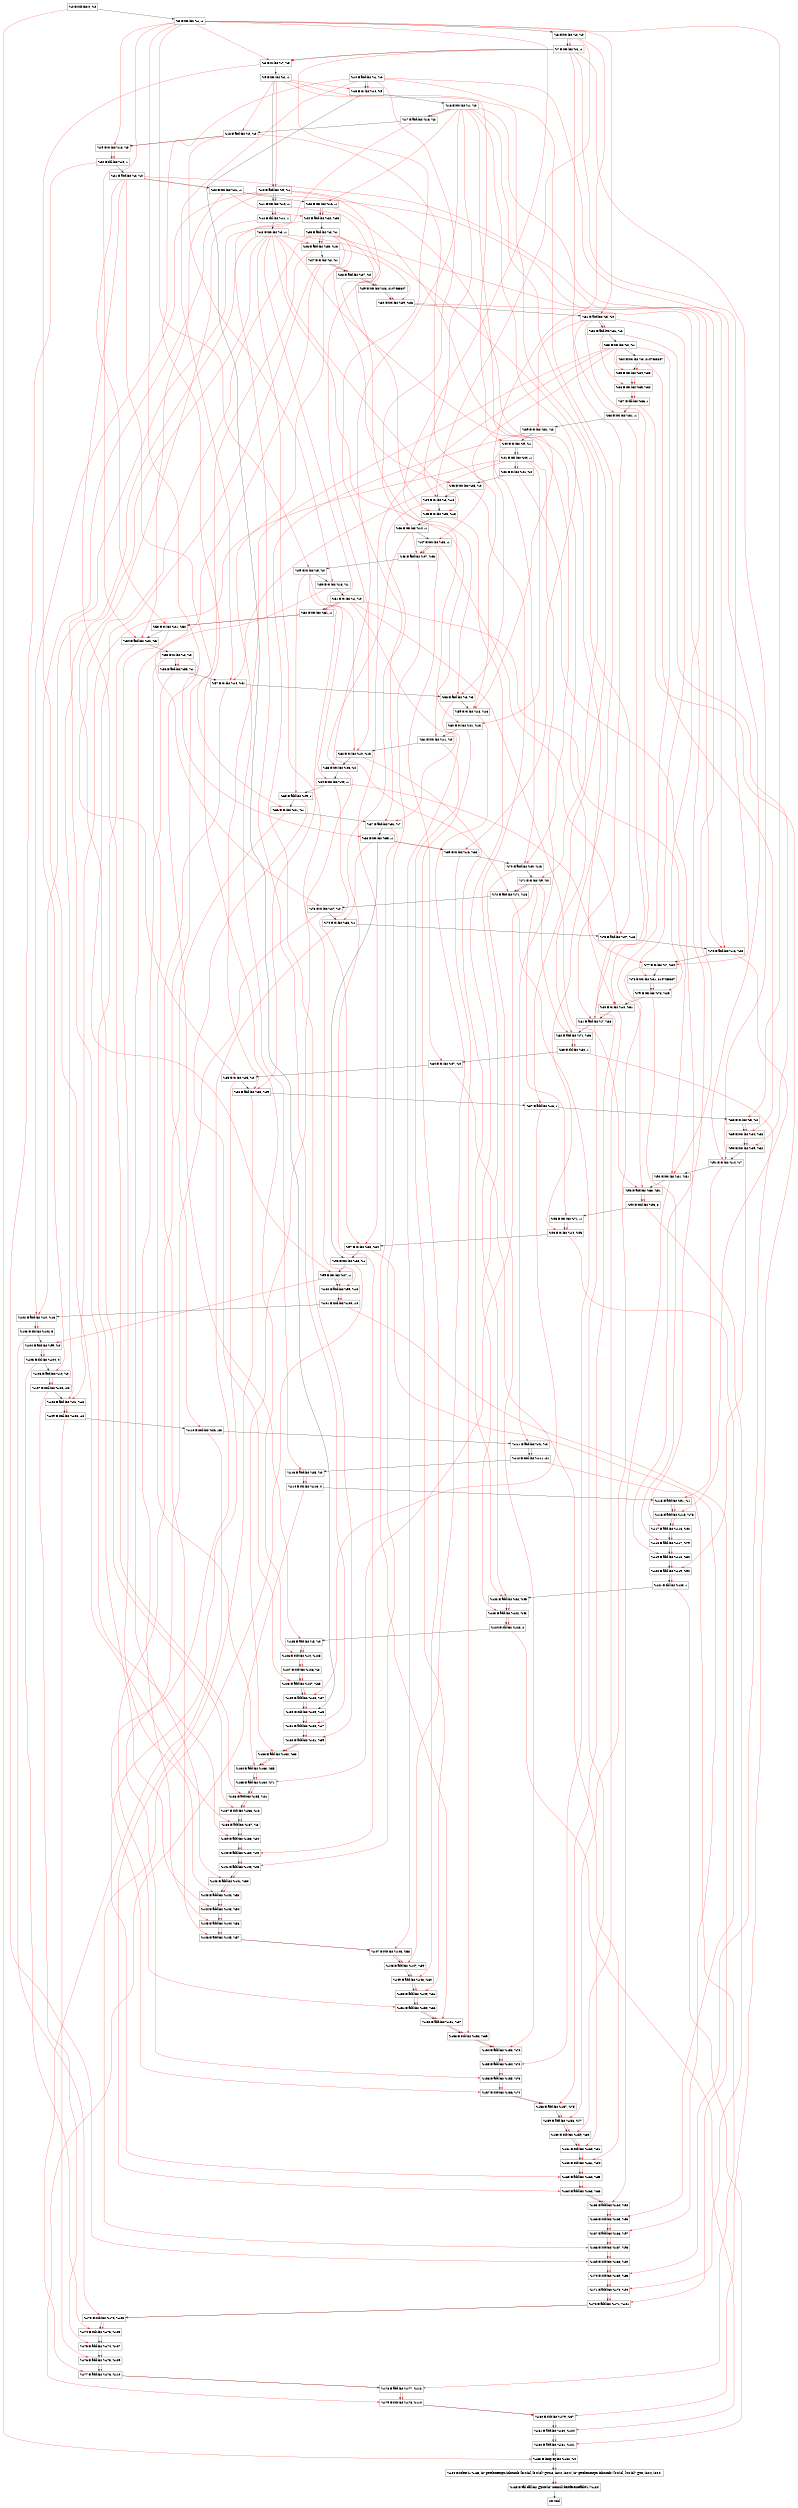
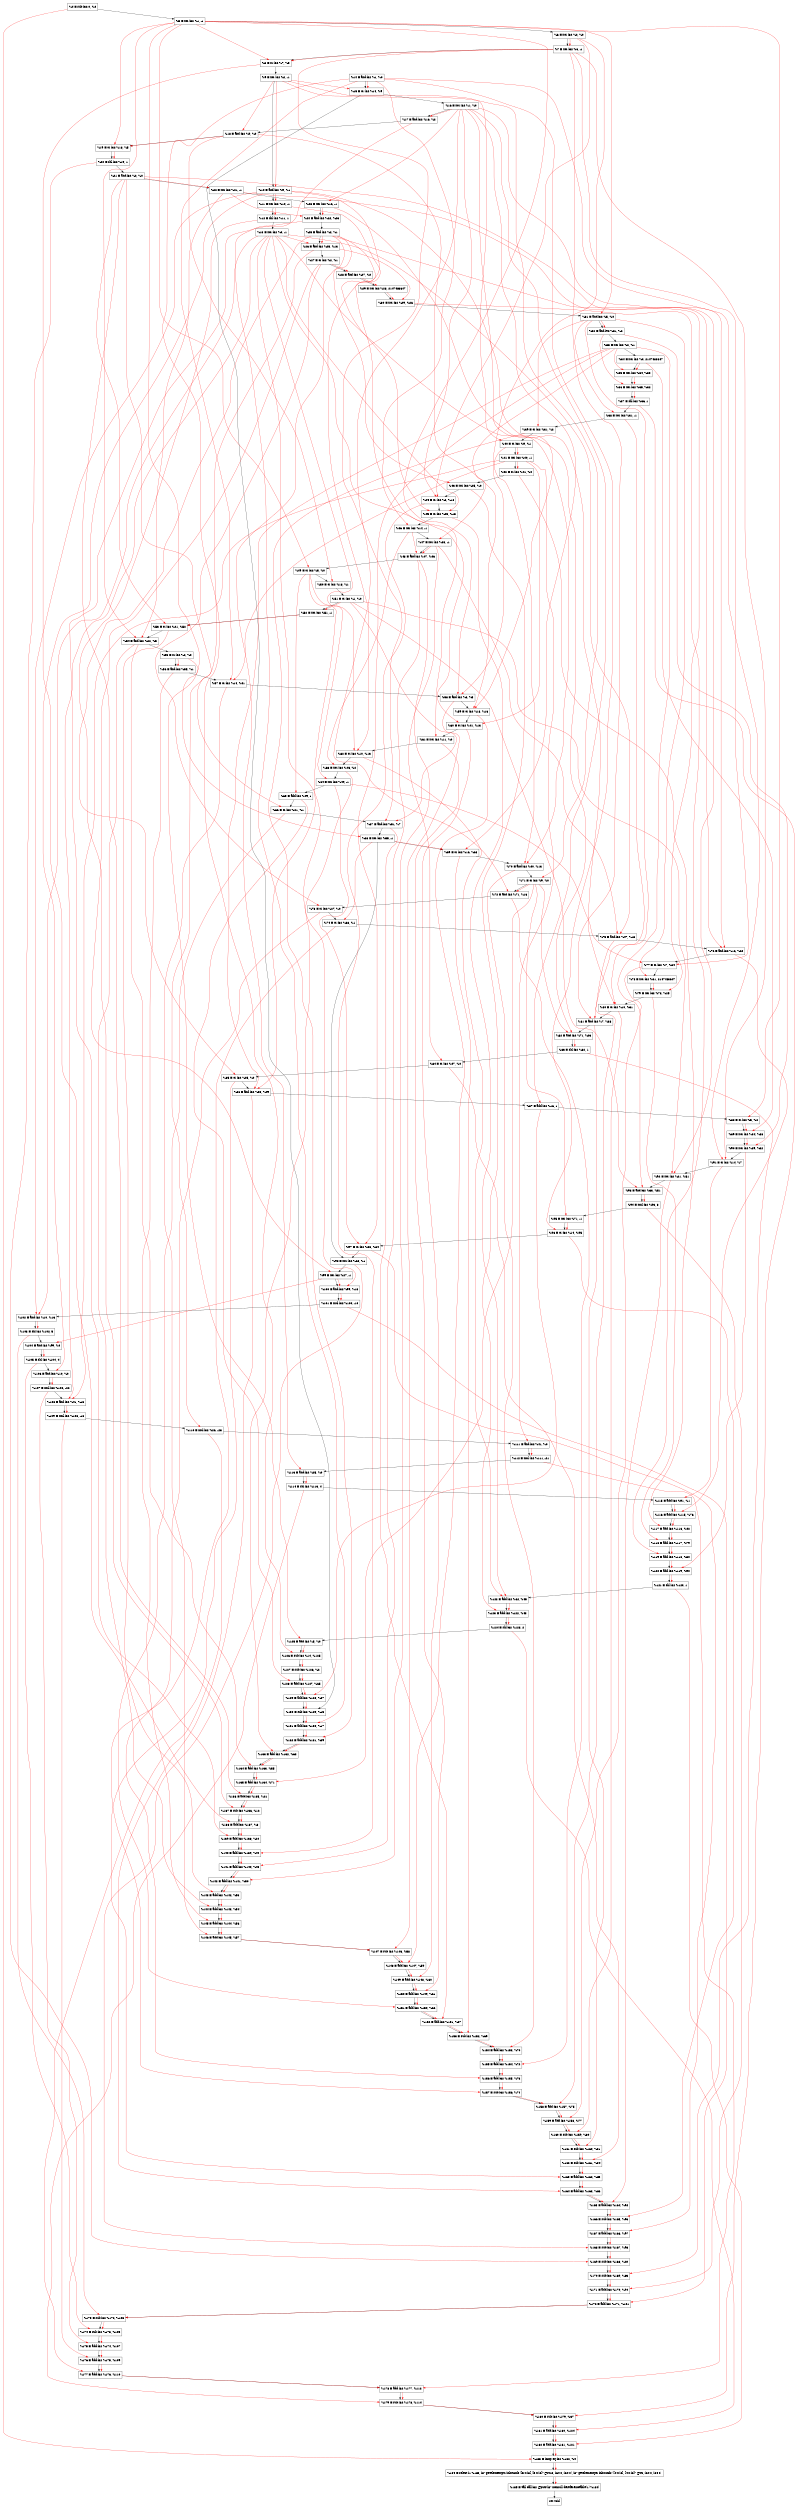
none -> (468, 718)
(135, 1181) -> (402, 1275)
(157, 1223) -> (143, 1216)
